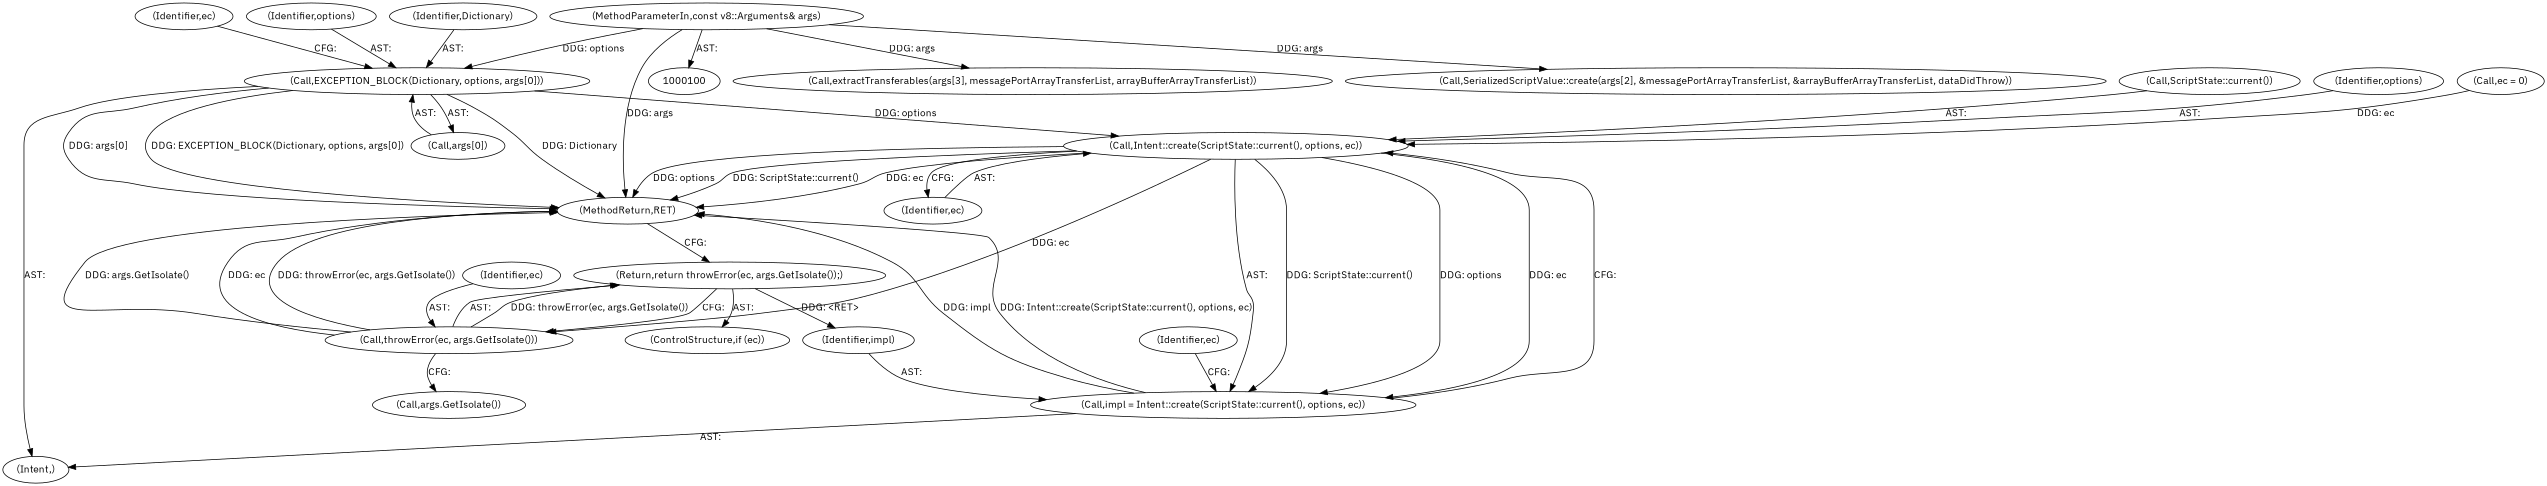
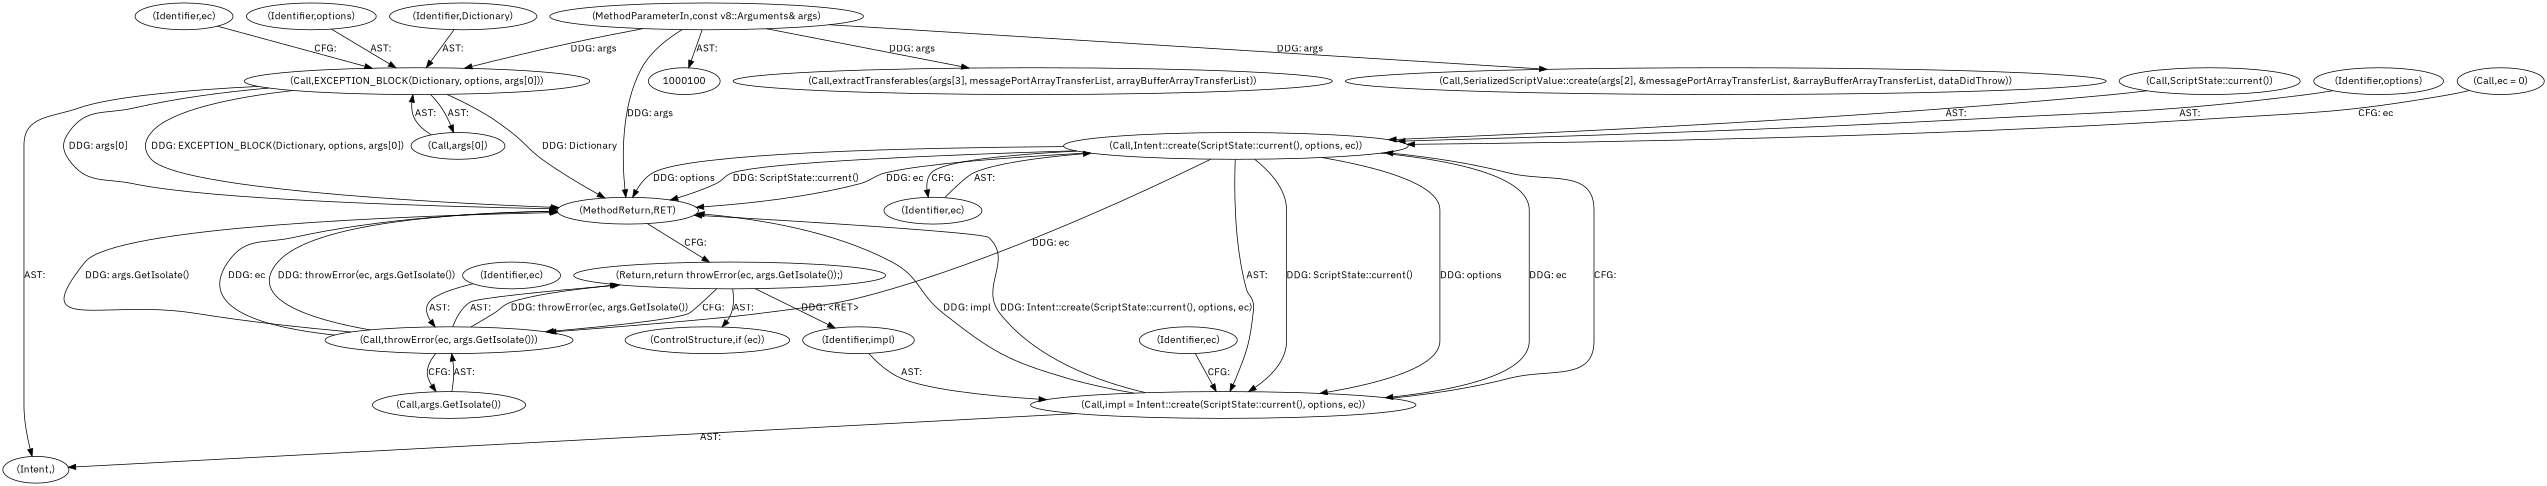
(594, 49) -> (594, 49)
(823, 113) -> none
(2376, 114) -> (2376, 114)
none -> (454, 376)
